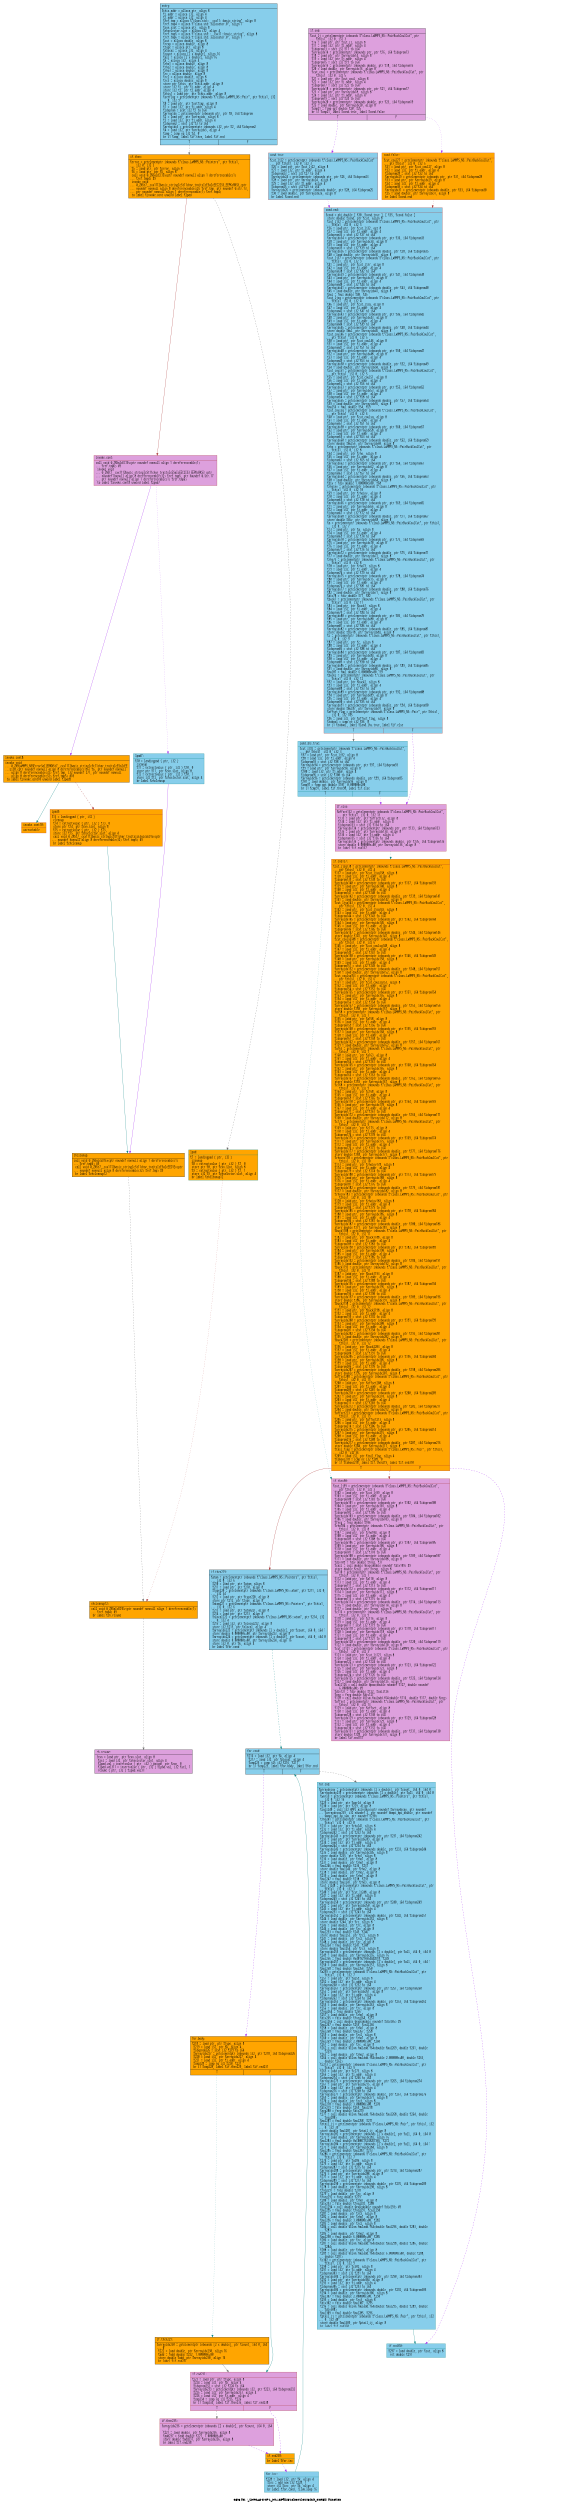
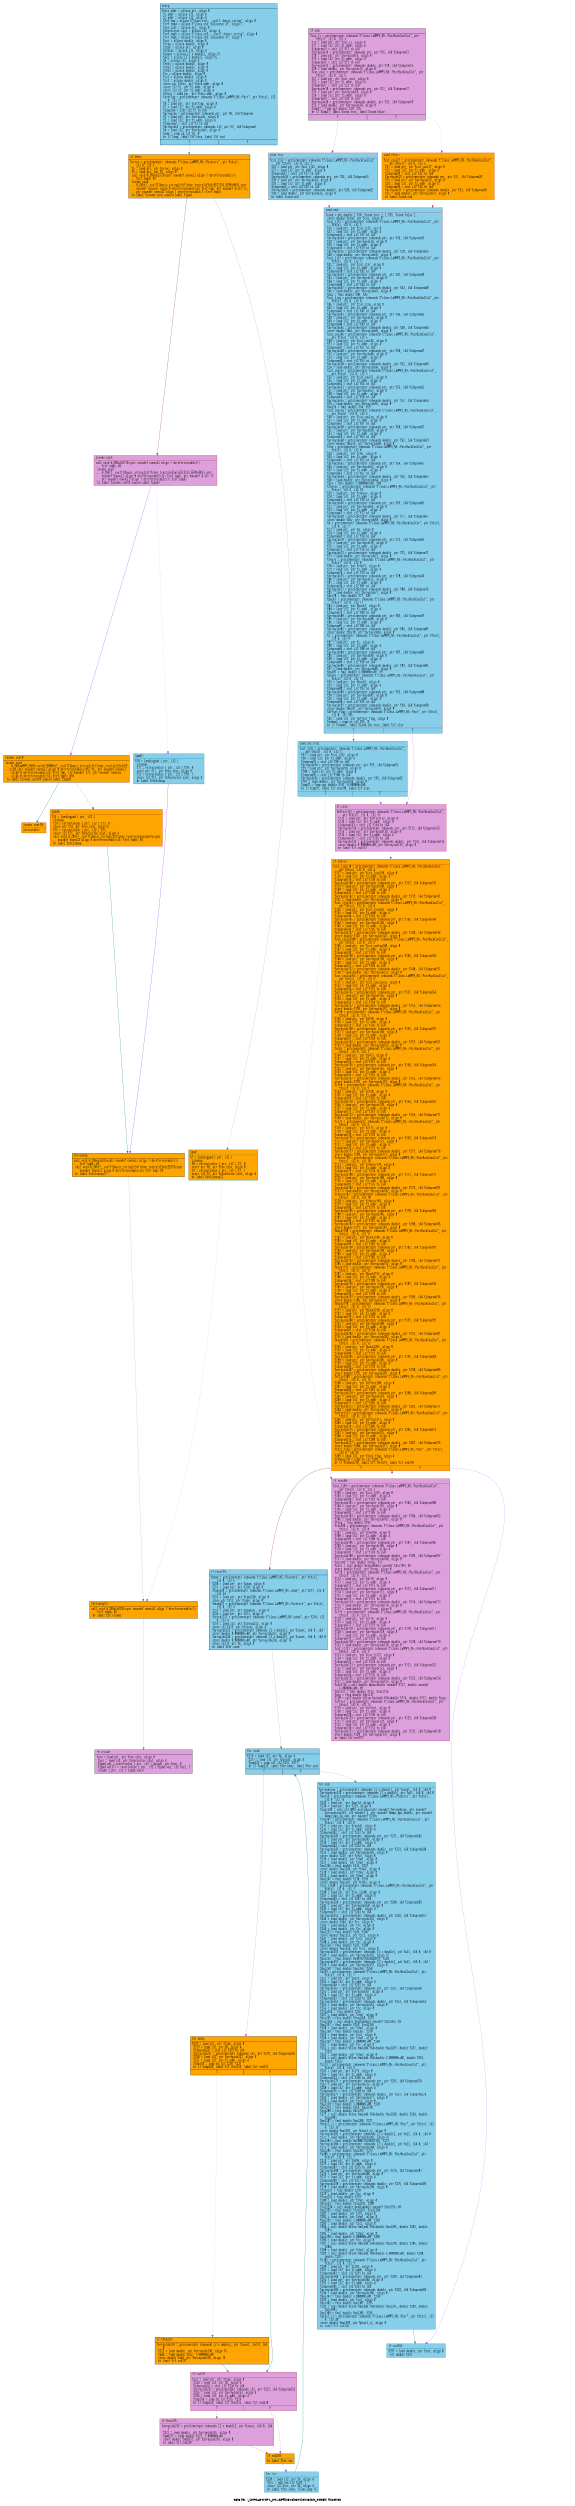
(389, 1474) -> (392, 1476)
(257, 2449) -> (257, 2449)
